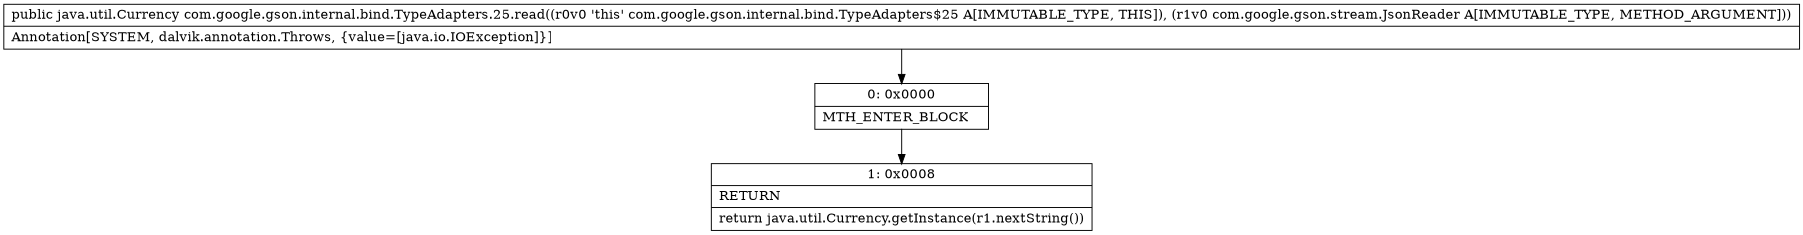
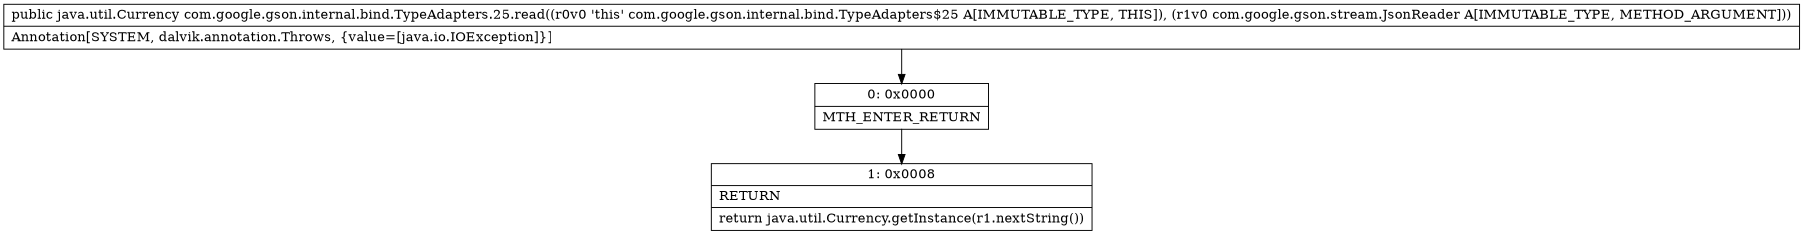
(896, 117) -> (902, 117)
